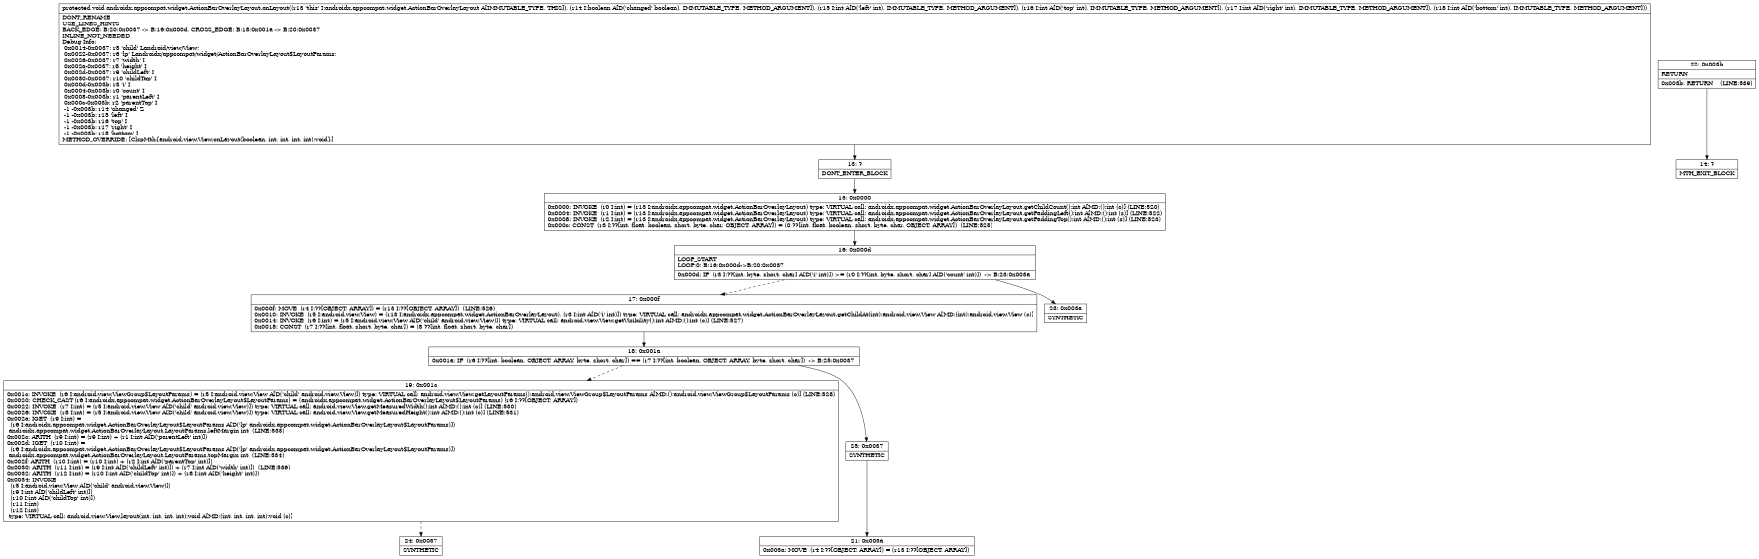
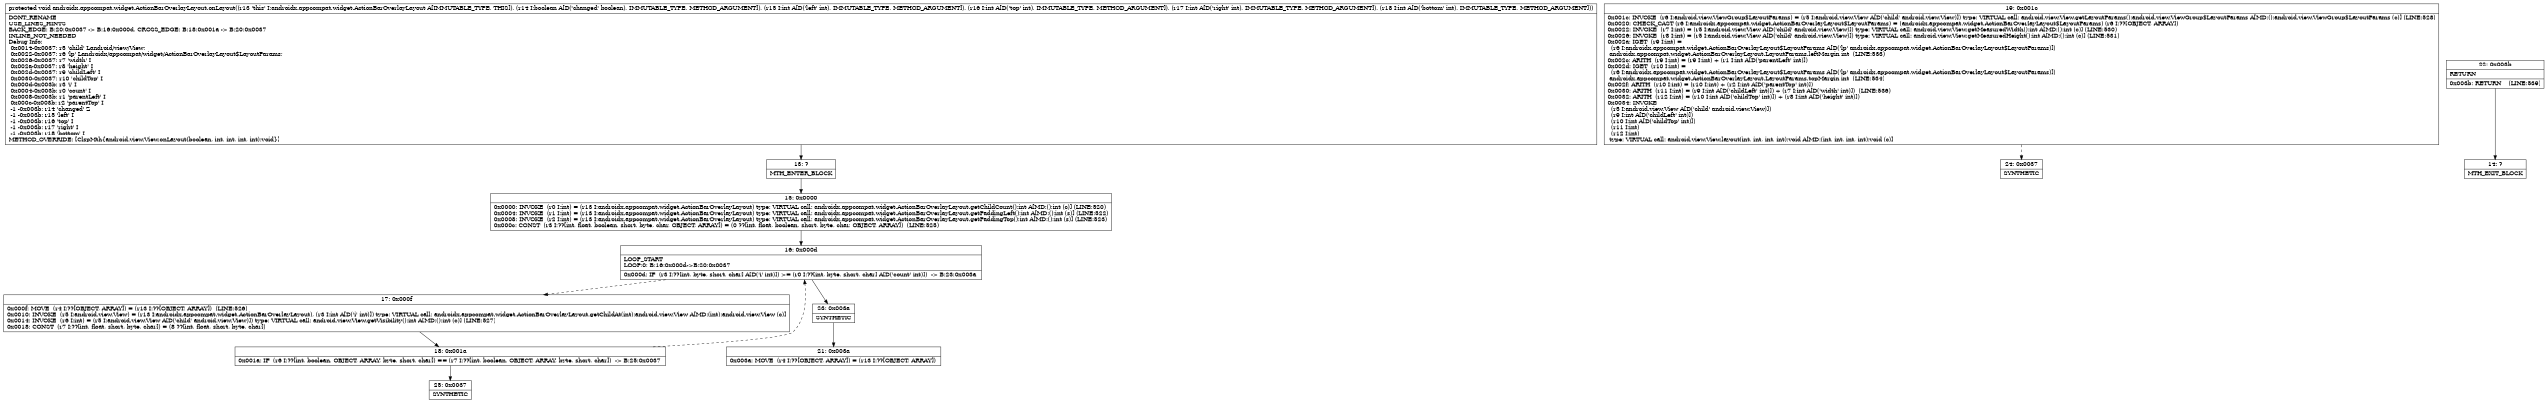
(855, 174) -> (801, 174)
(607, 372) -> (749, 340)
(867, 496) -> (834, 333)
